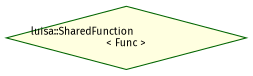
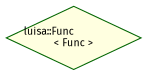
(126, 38) -> (74, 38)
